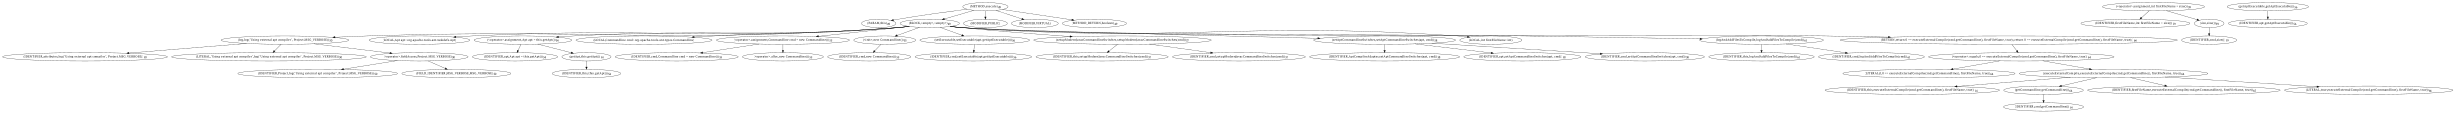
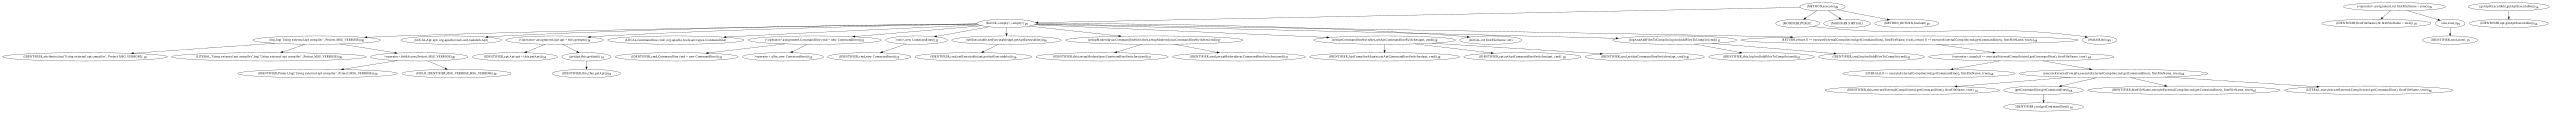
(930, 14) -> (1949, 31)
